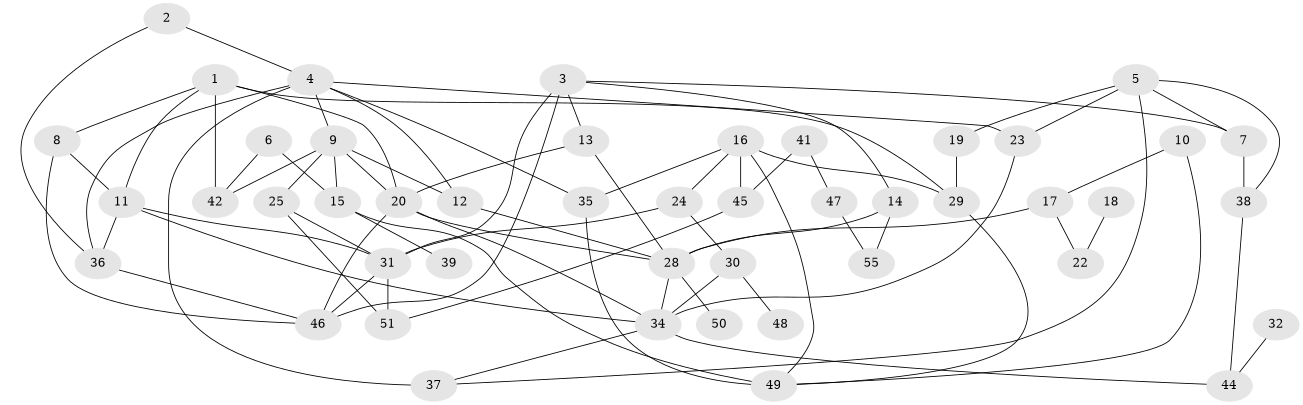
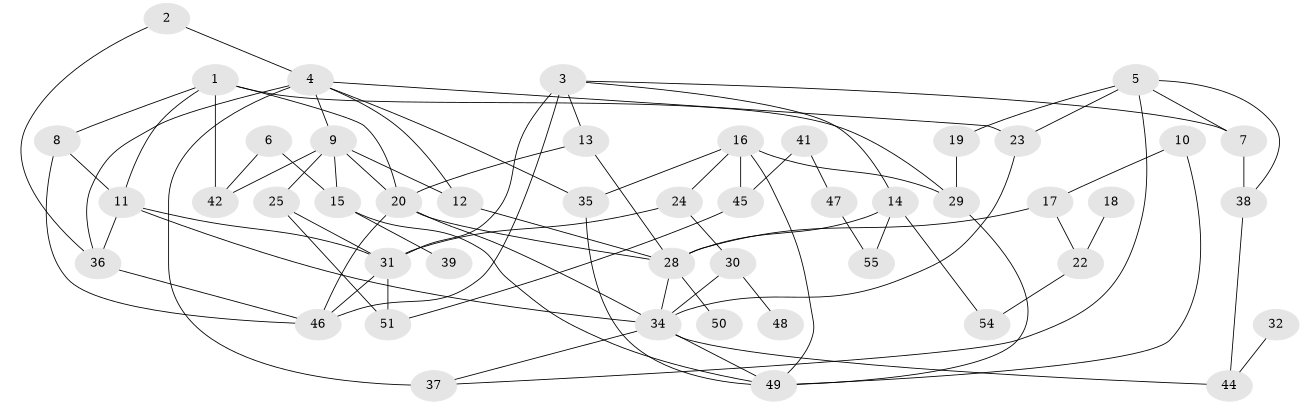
none -> (987, 325)
none -> (716, 355)
